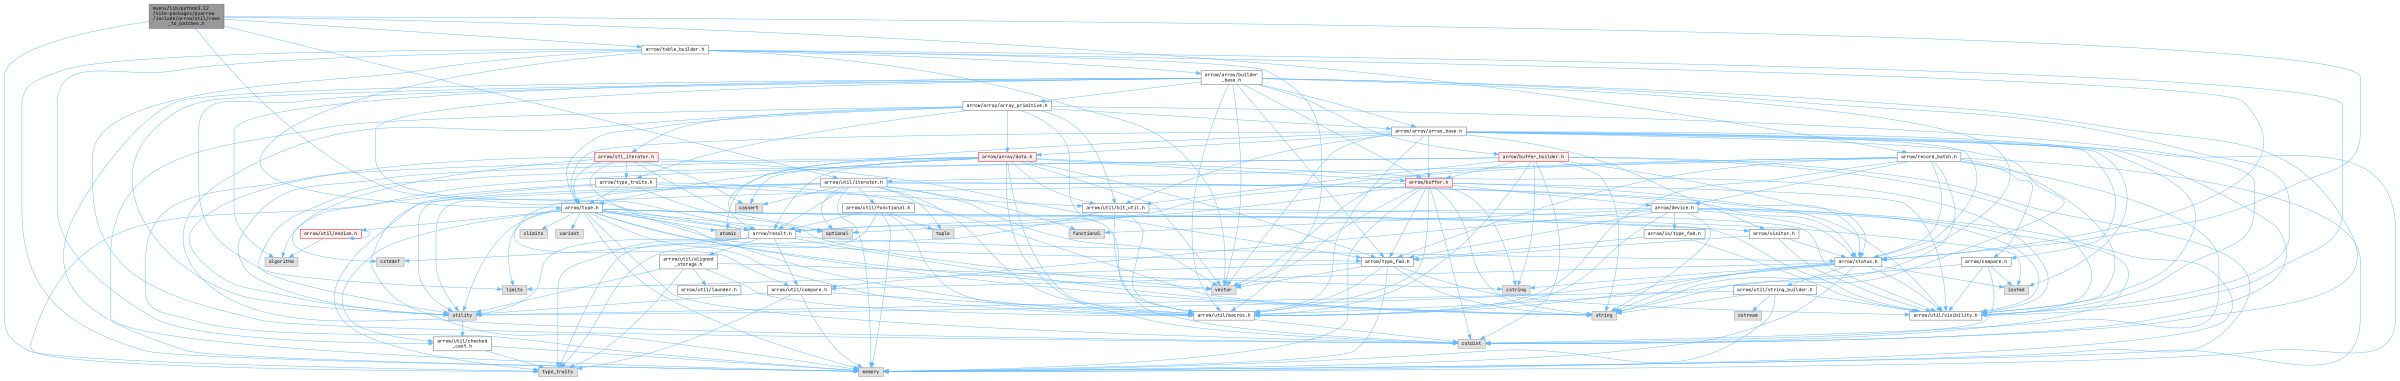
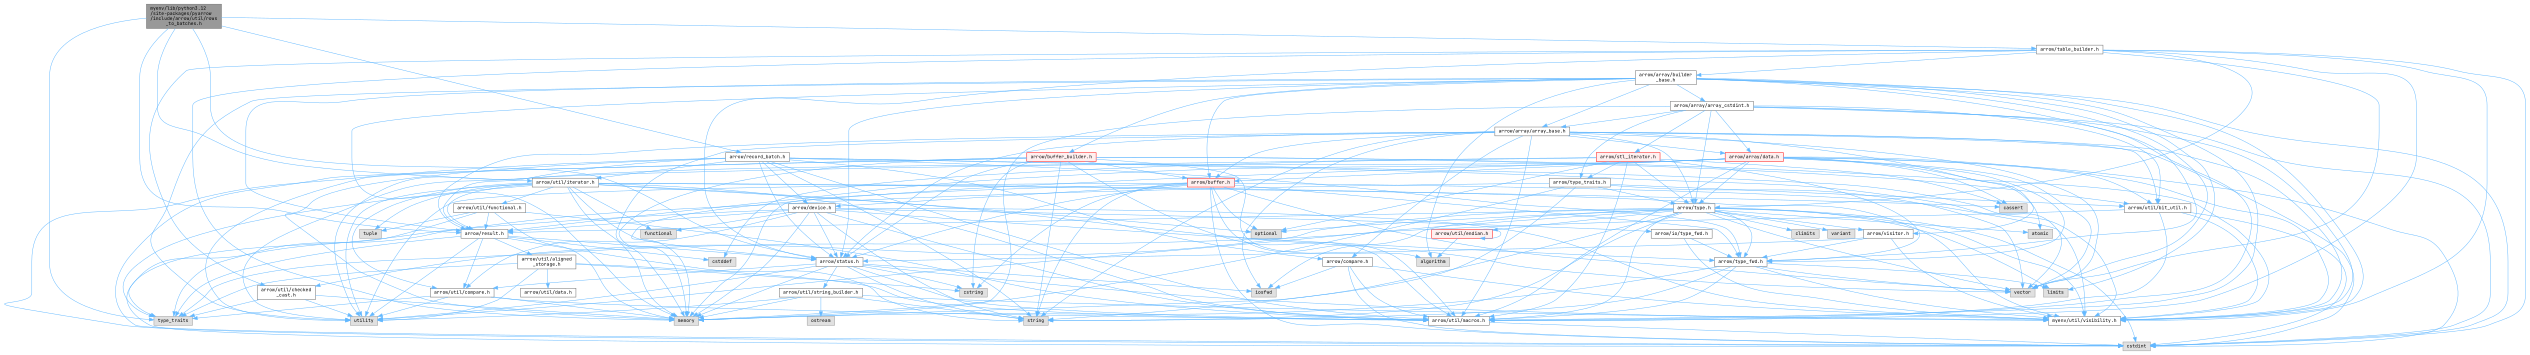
(1007, 106) -> (1712, 106)
(709, 290) -> (548, 293)
(1946, 316) -> (2085, 321)
(462, 326) -> (331, 309)
